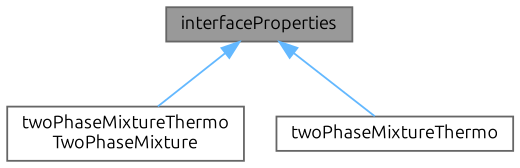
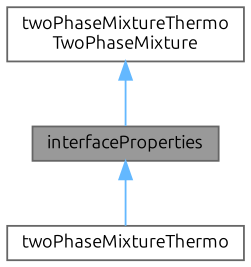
(191, 80) -> (126, 103)
